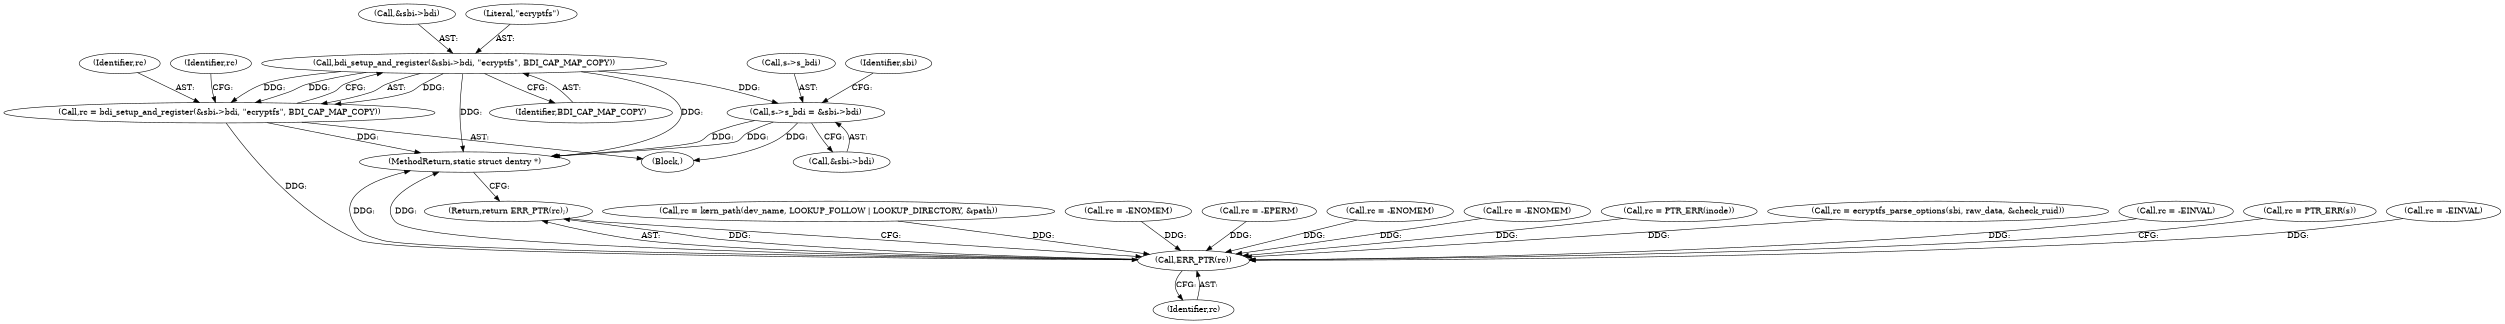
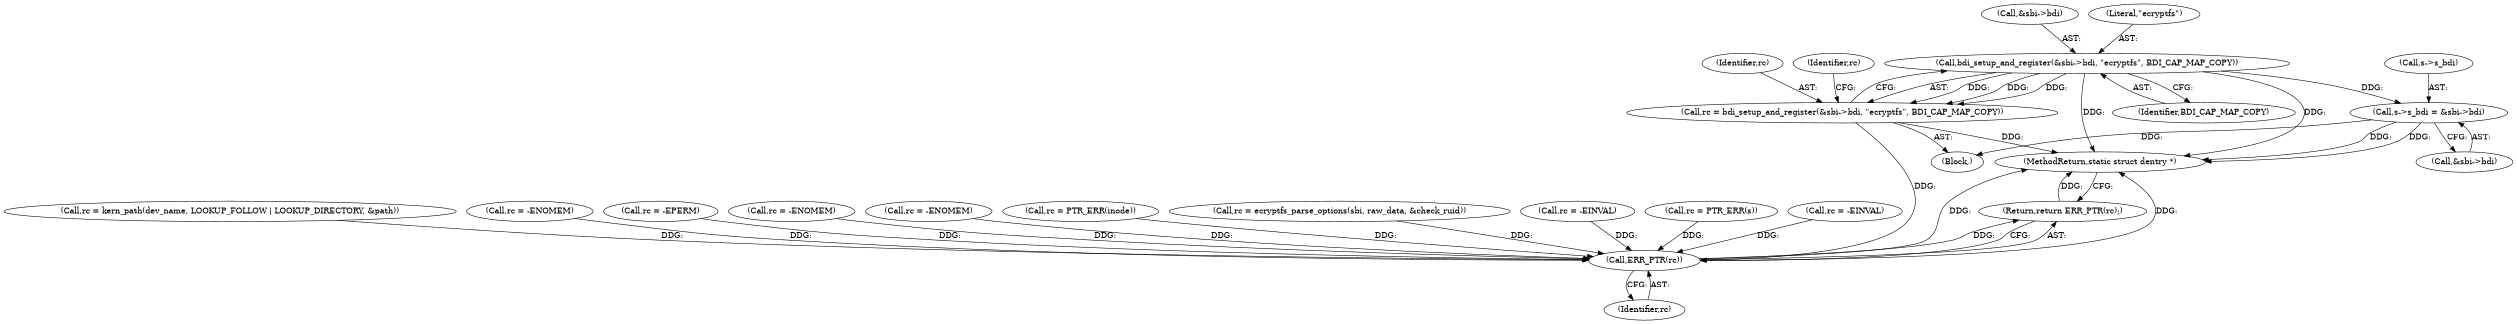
(889, 63) -> none
none -> (2059, 187)
(2150, 236) -> (1695, 236)
